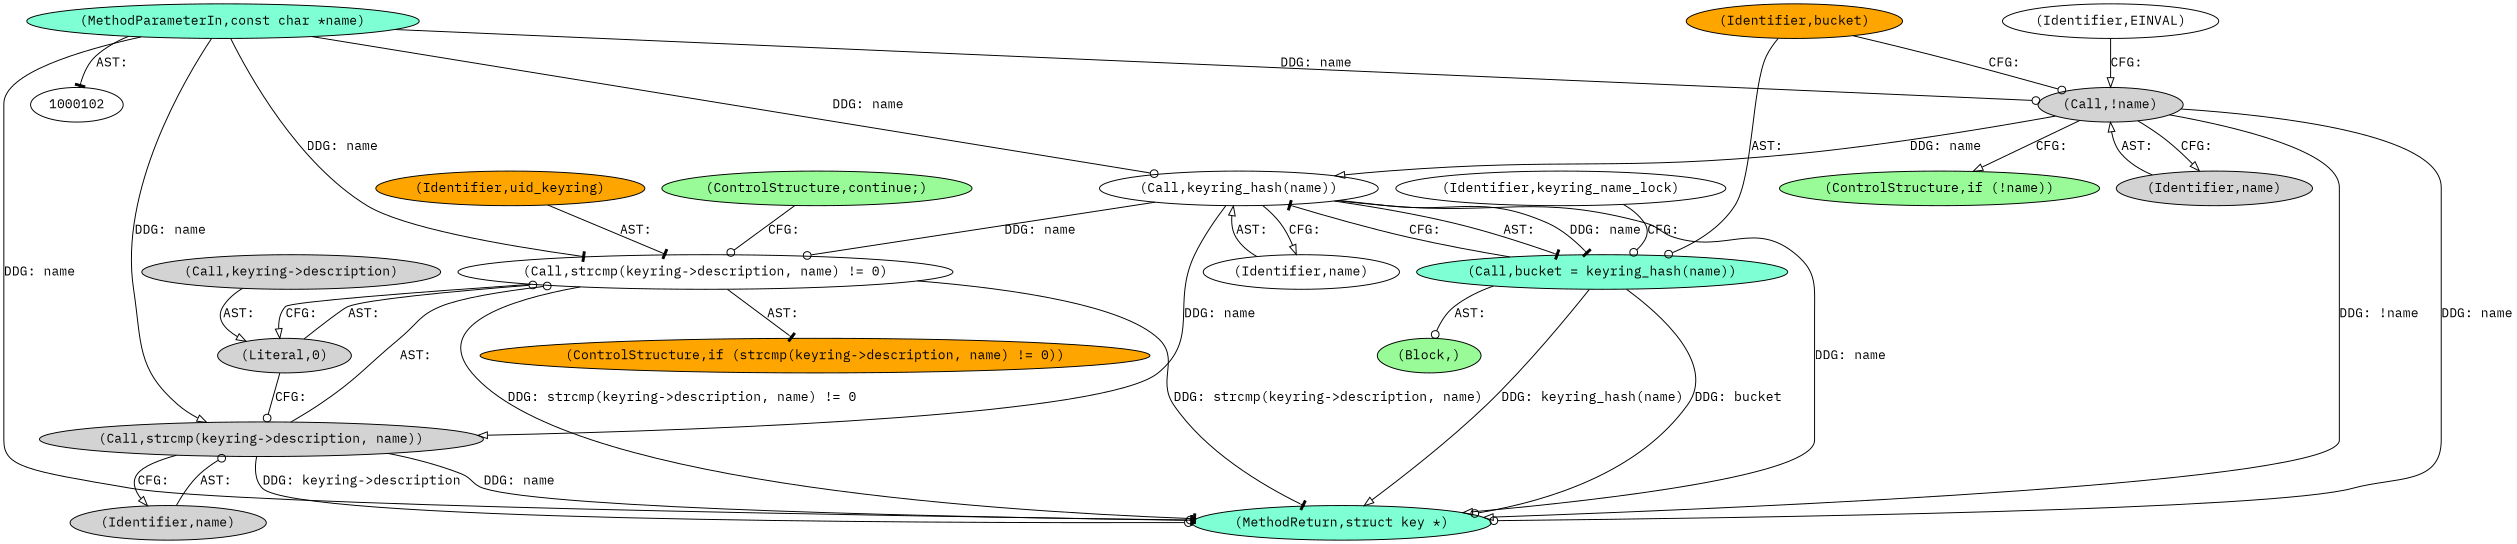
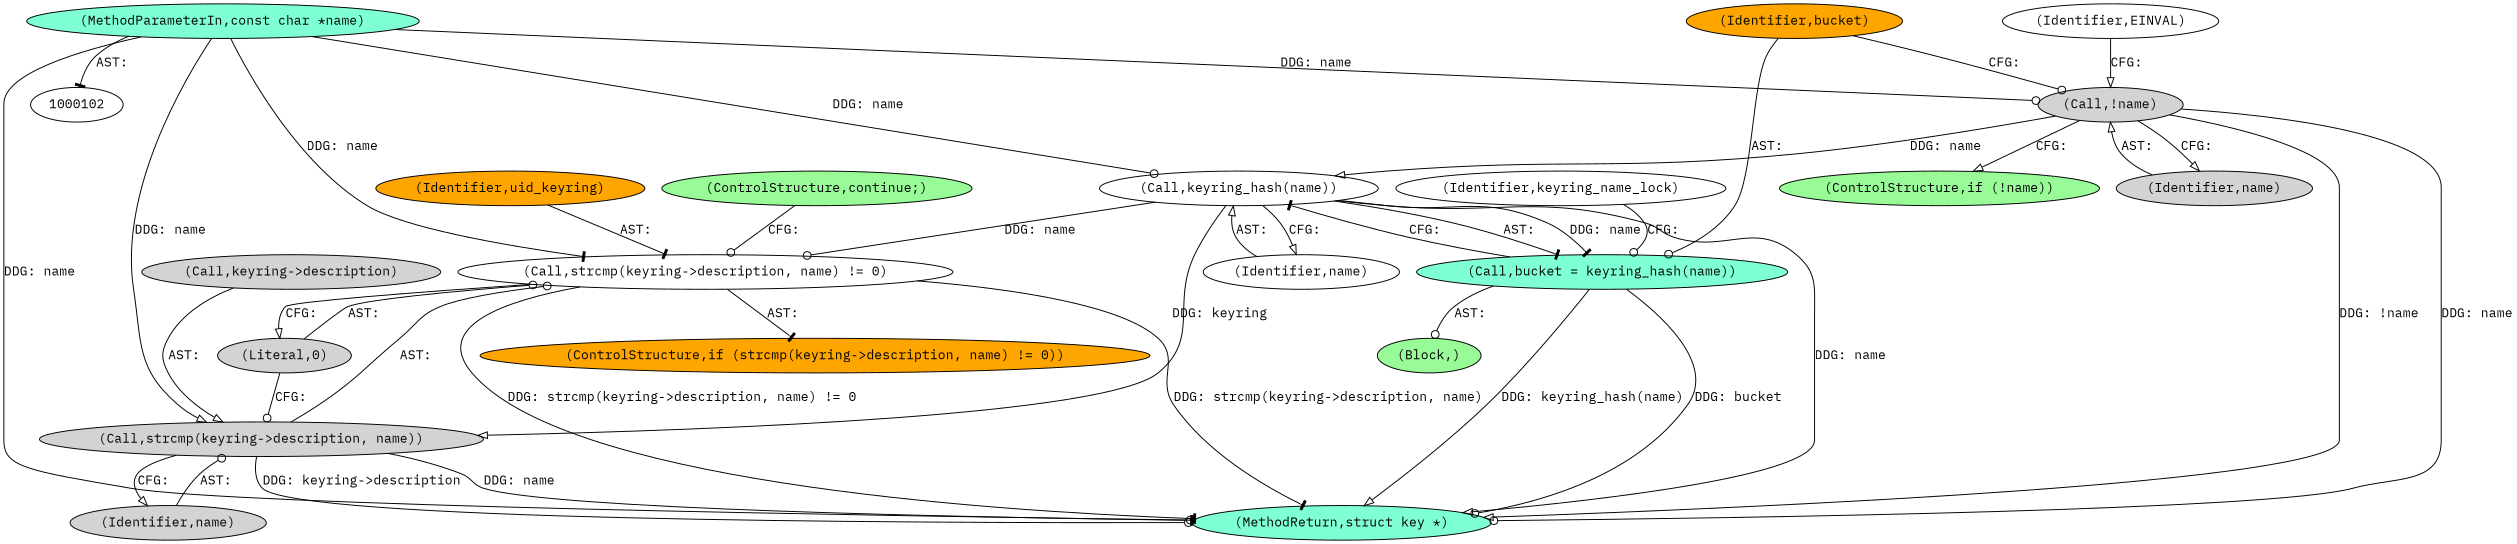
(221, 312) -> (165, 346)
(1220, 314) -> (1220, 314)
